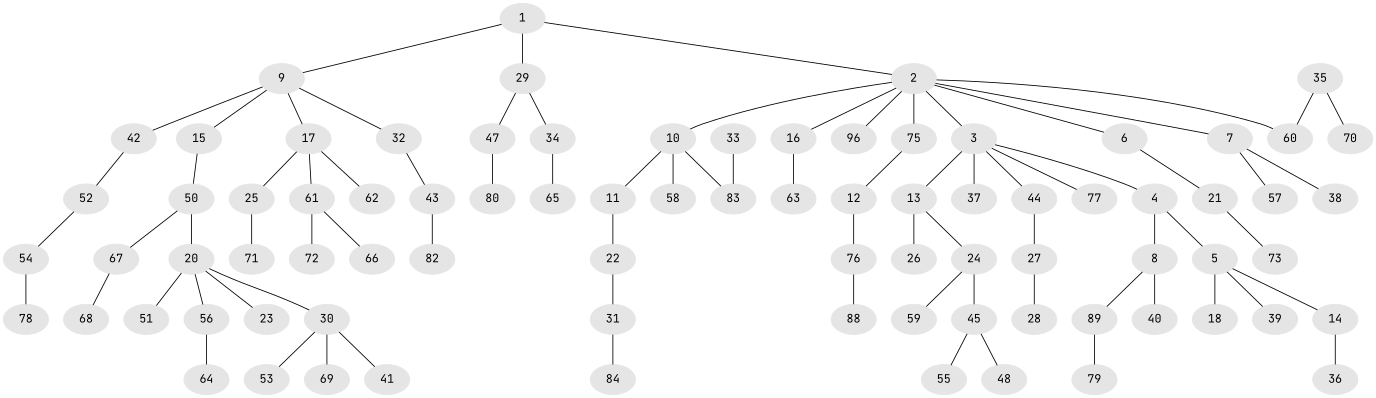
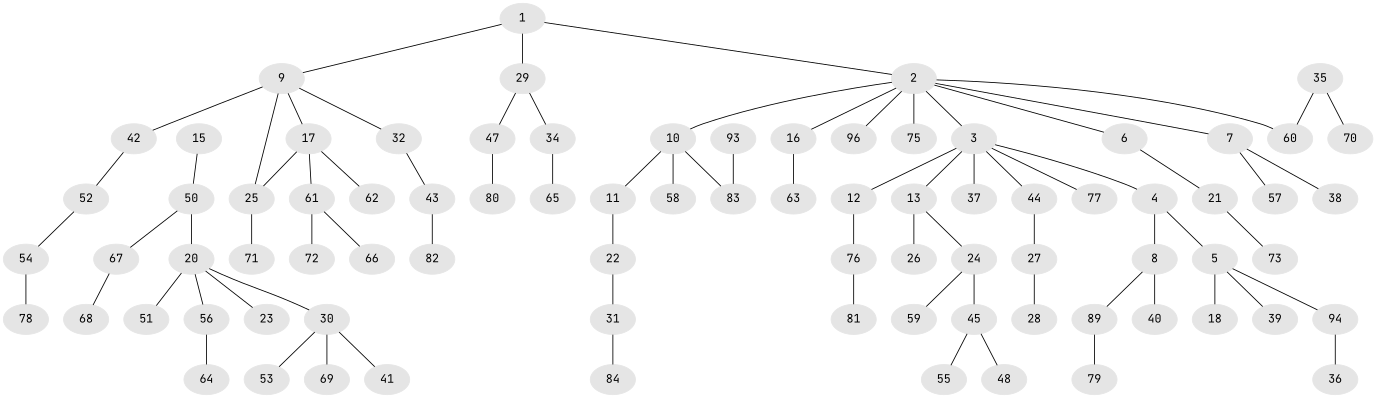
(240, 109) -> (267, 139)
(733, 139) -> (733, 139)
(884, 169) -> (914, 169)
(854, 319) -> (854, 319)
(1335, 319) -> (1335, 319)
